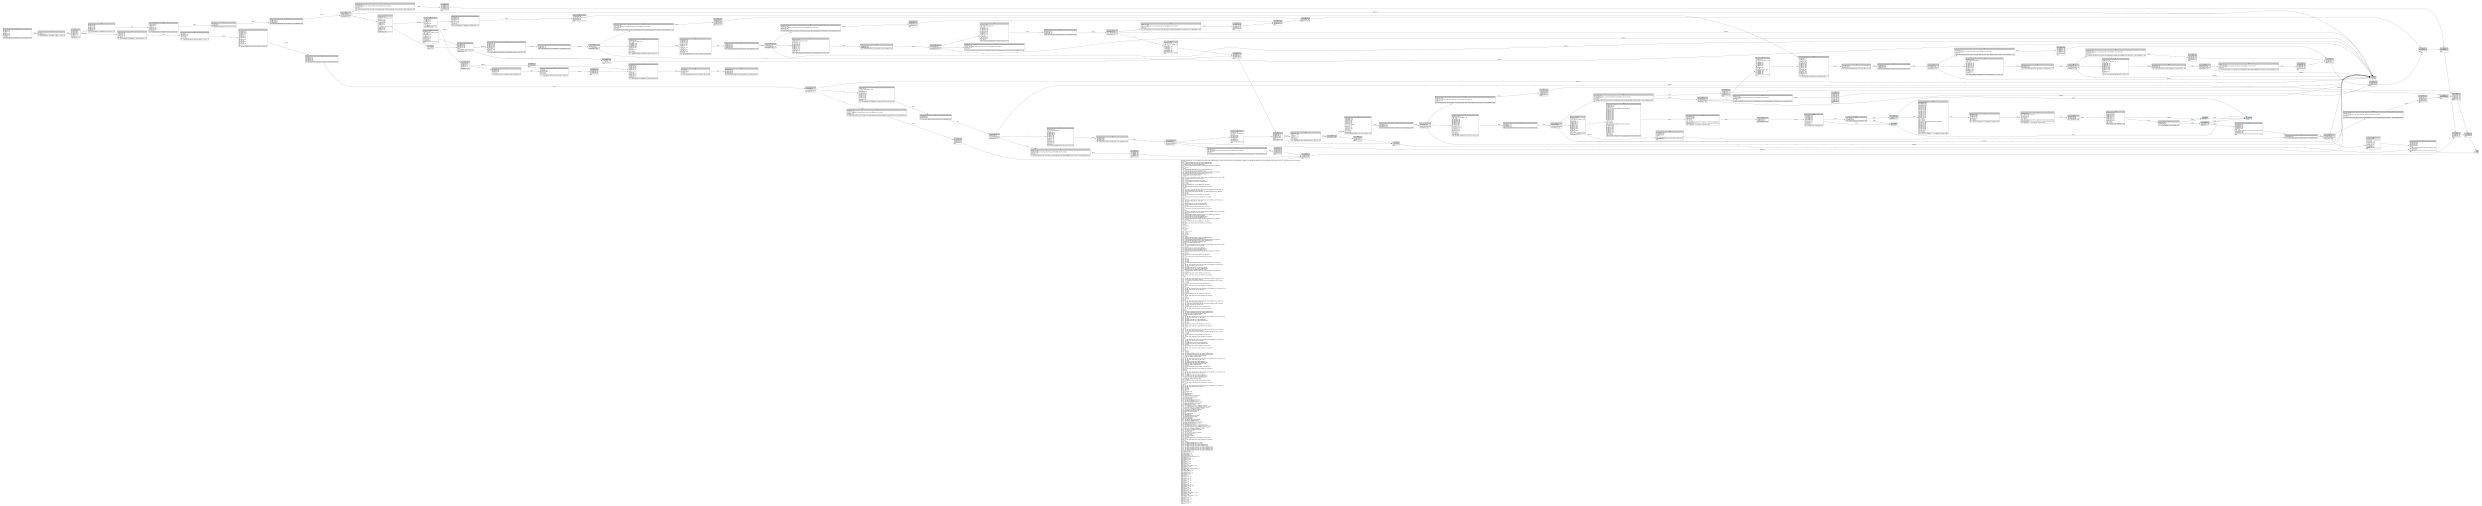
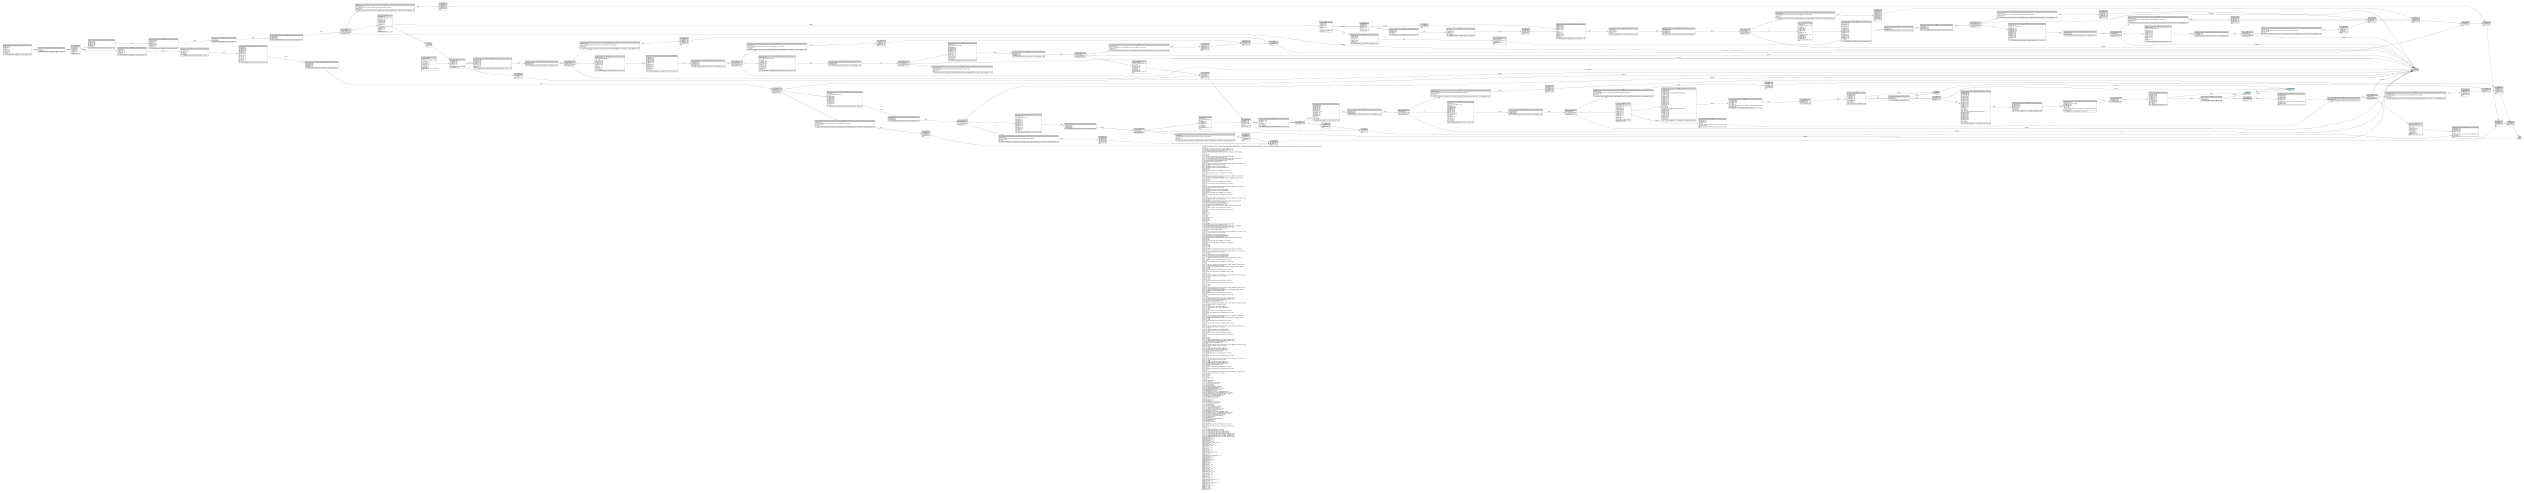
(1675, 99) -> (1717, 31)
